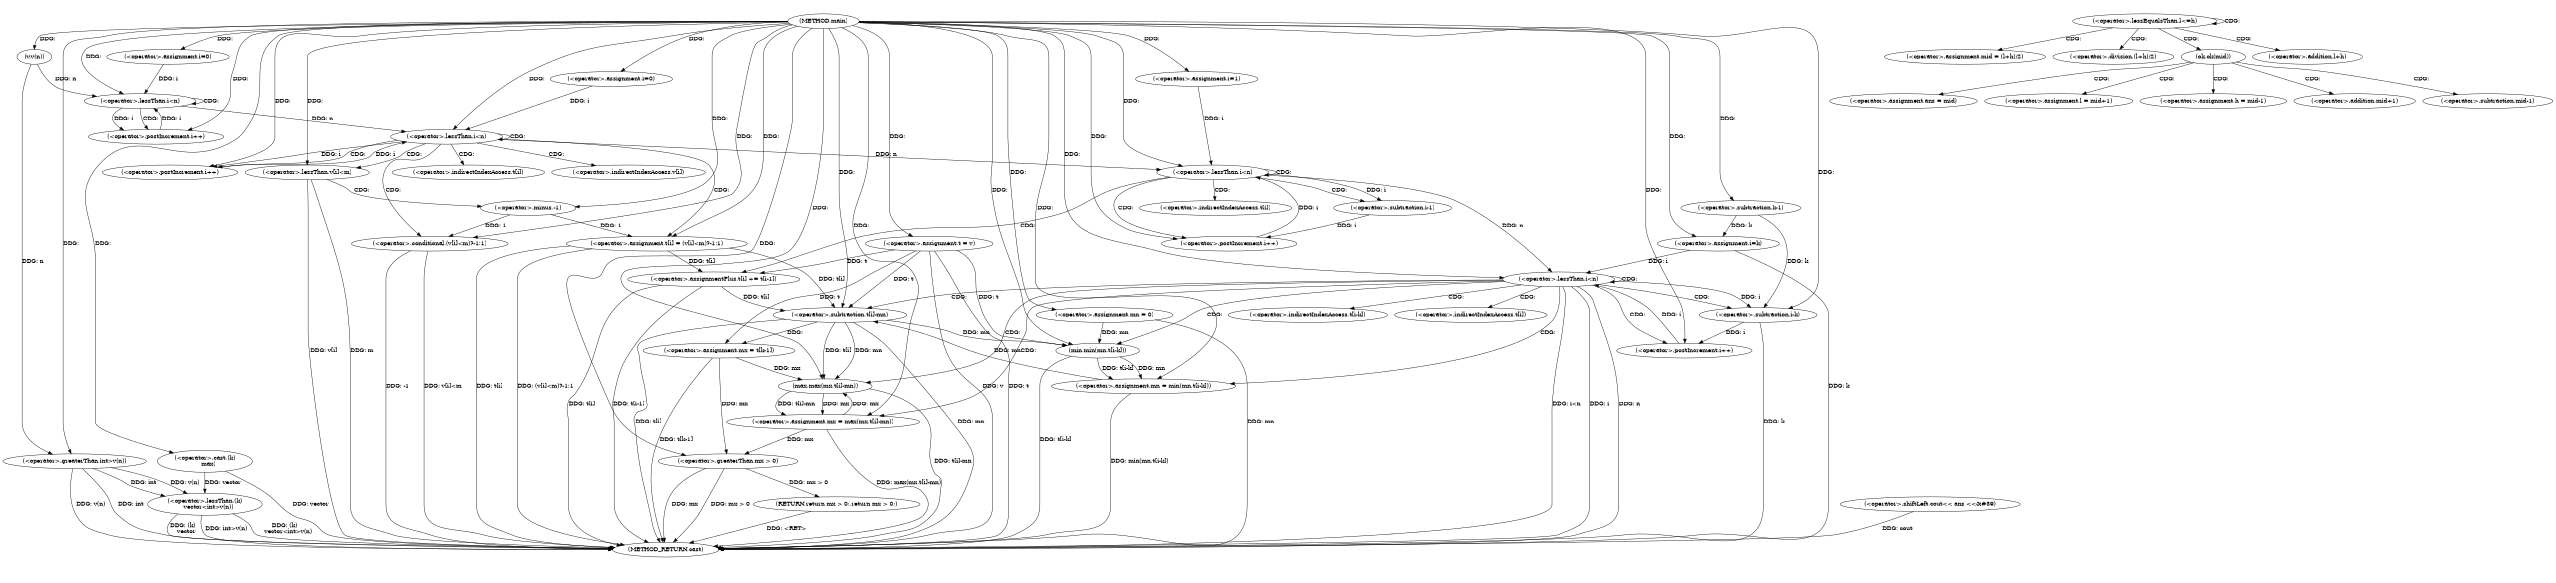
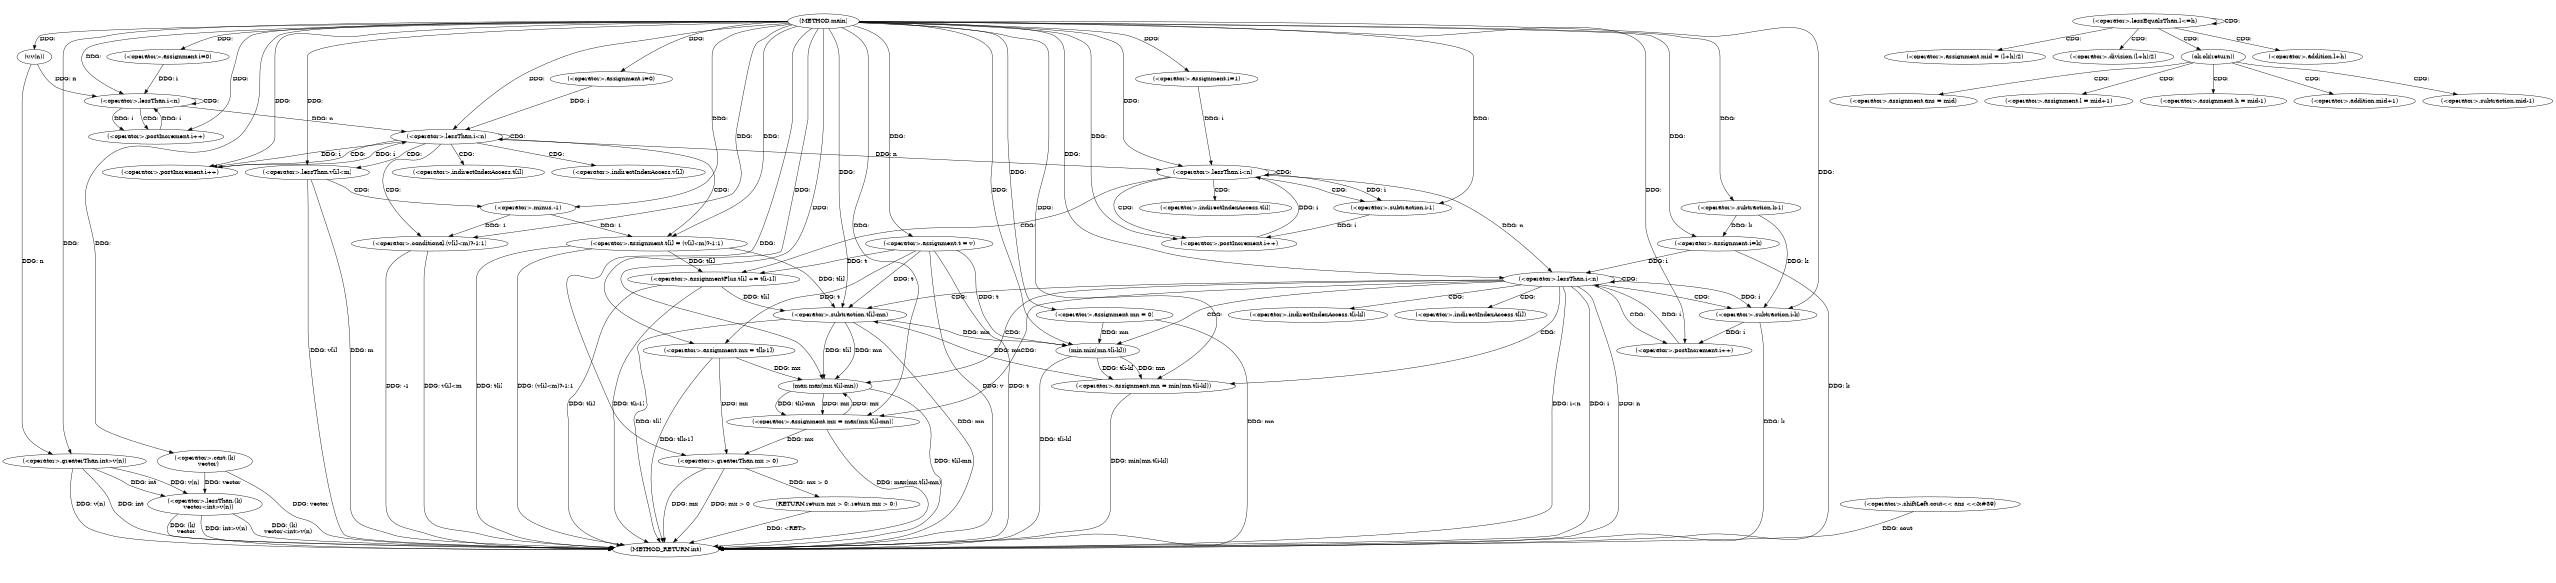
none -> (1404, 39)
(2213, 57) -> (2213, 57)
(782, 332) -> (746, 256)
(205, 461) -> (205, 461)
(666, 550) -> (666, 550)
